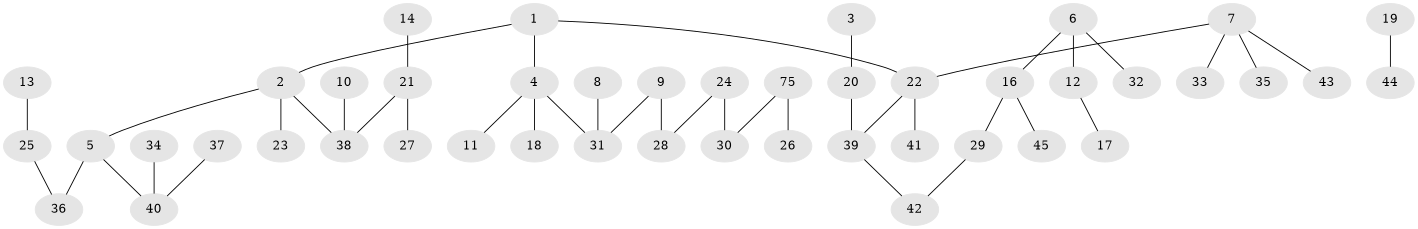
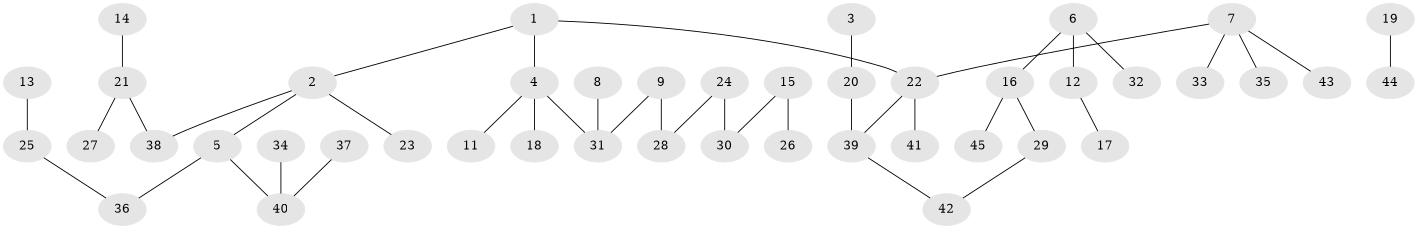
(344, 83) -> none
(788, 83) -> (788, 83)
